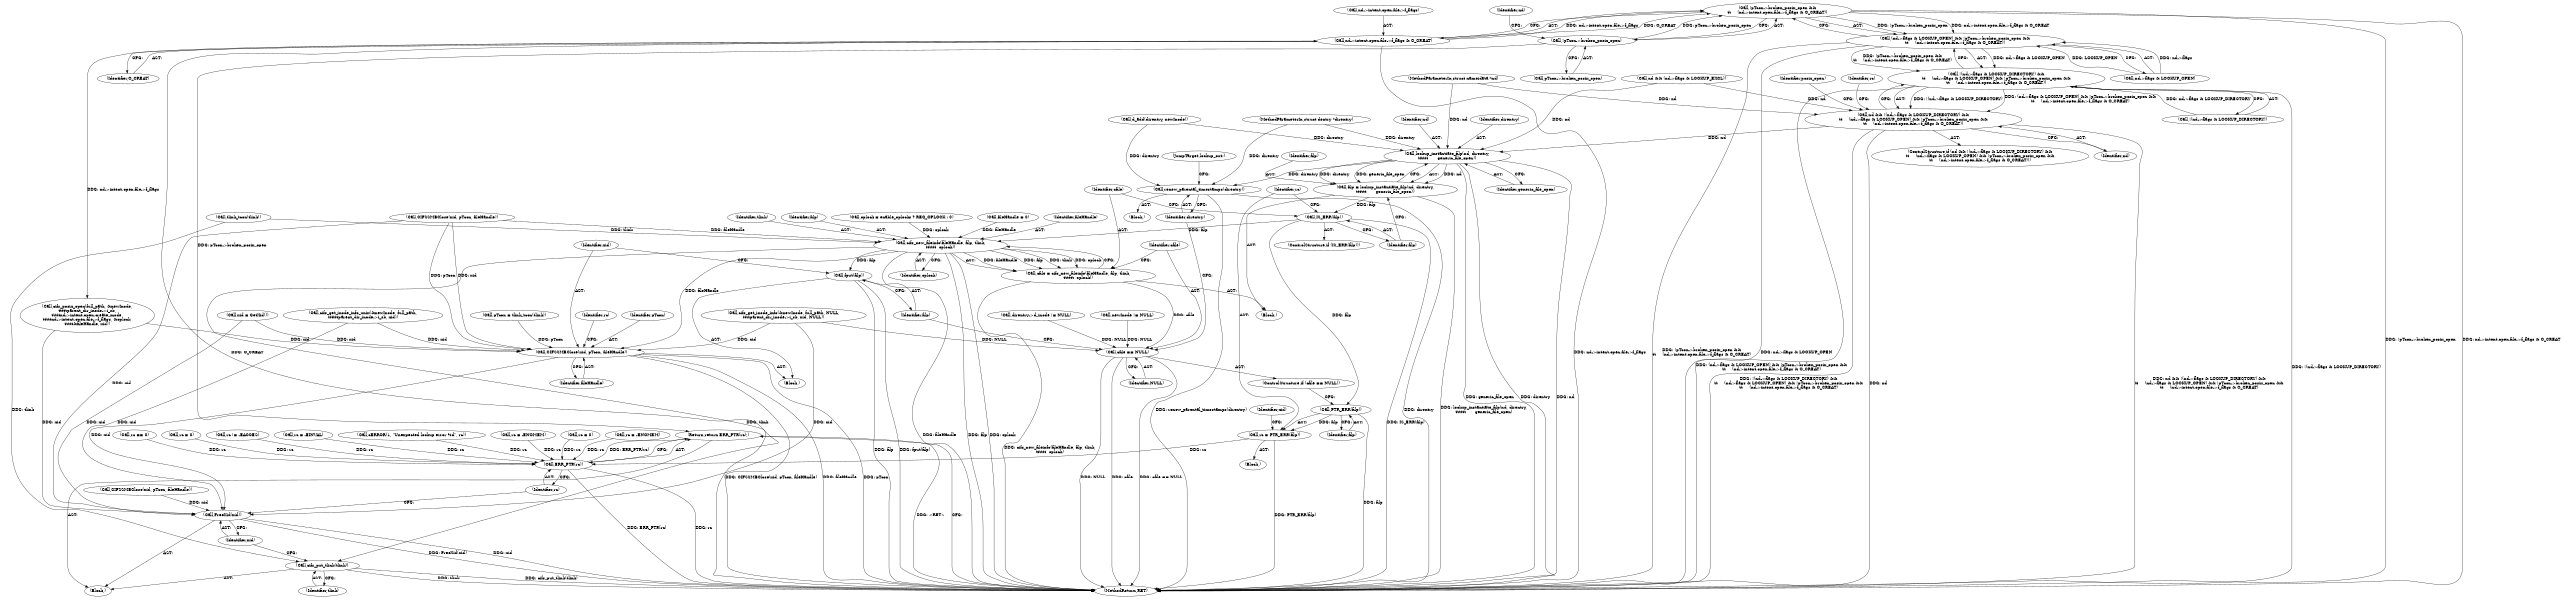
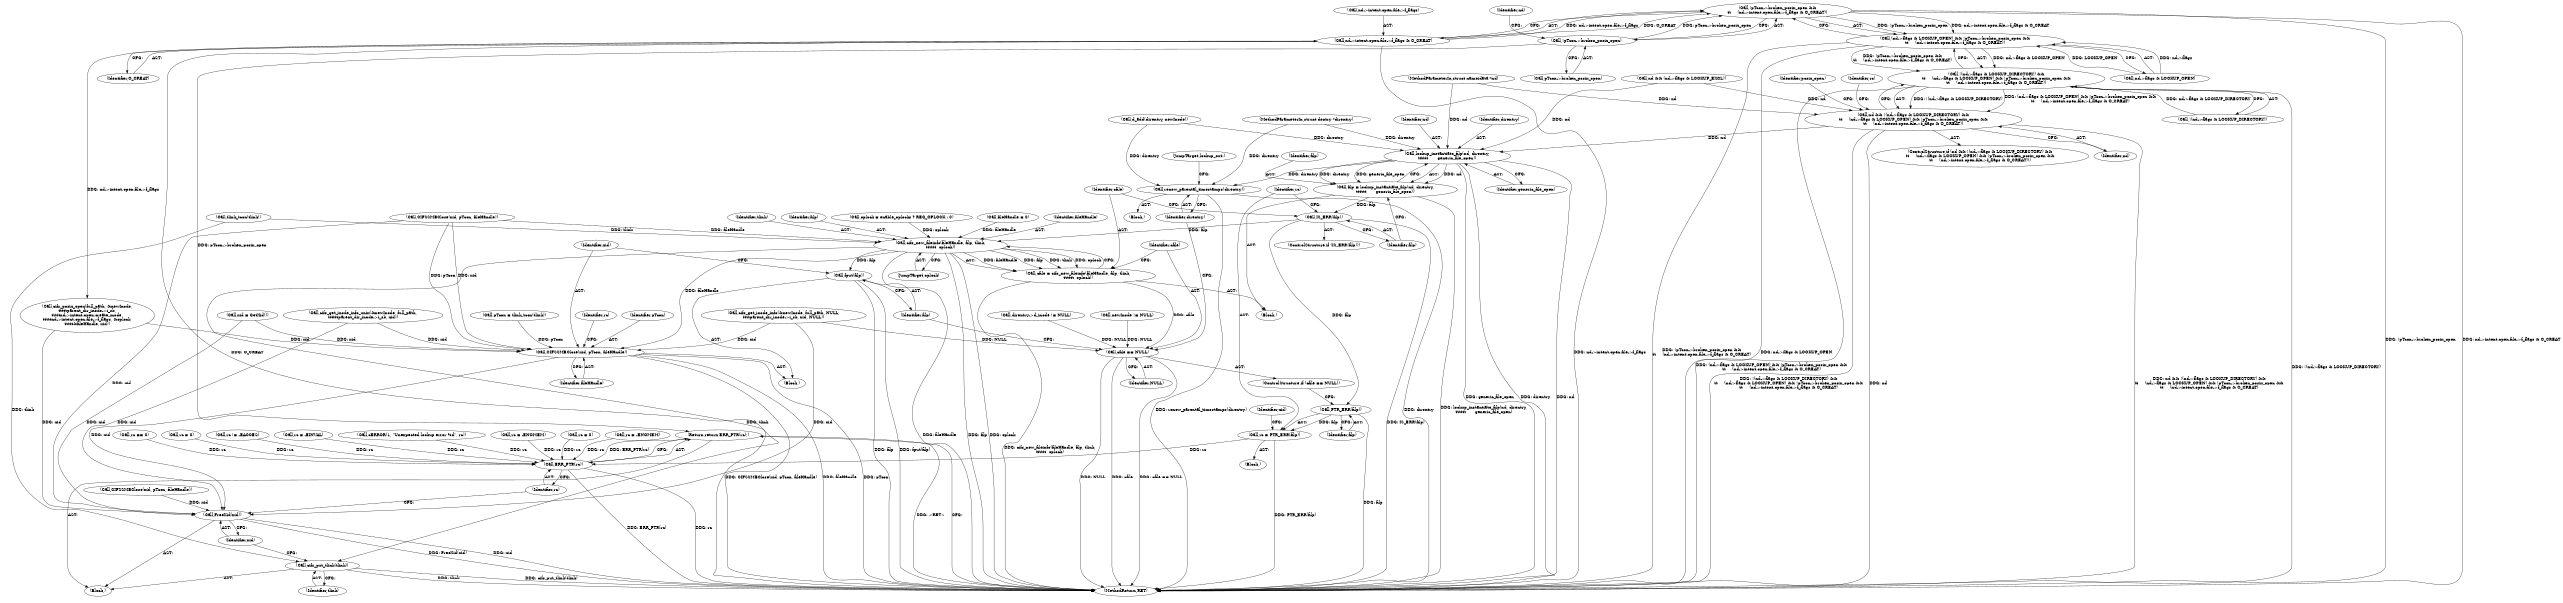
(919, 276) -> (919, 276)
